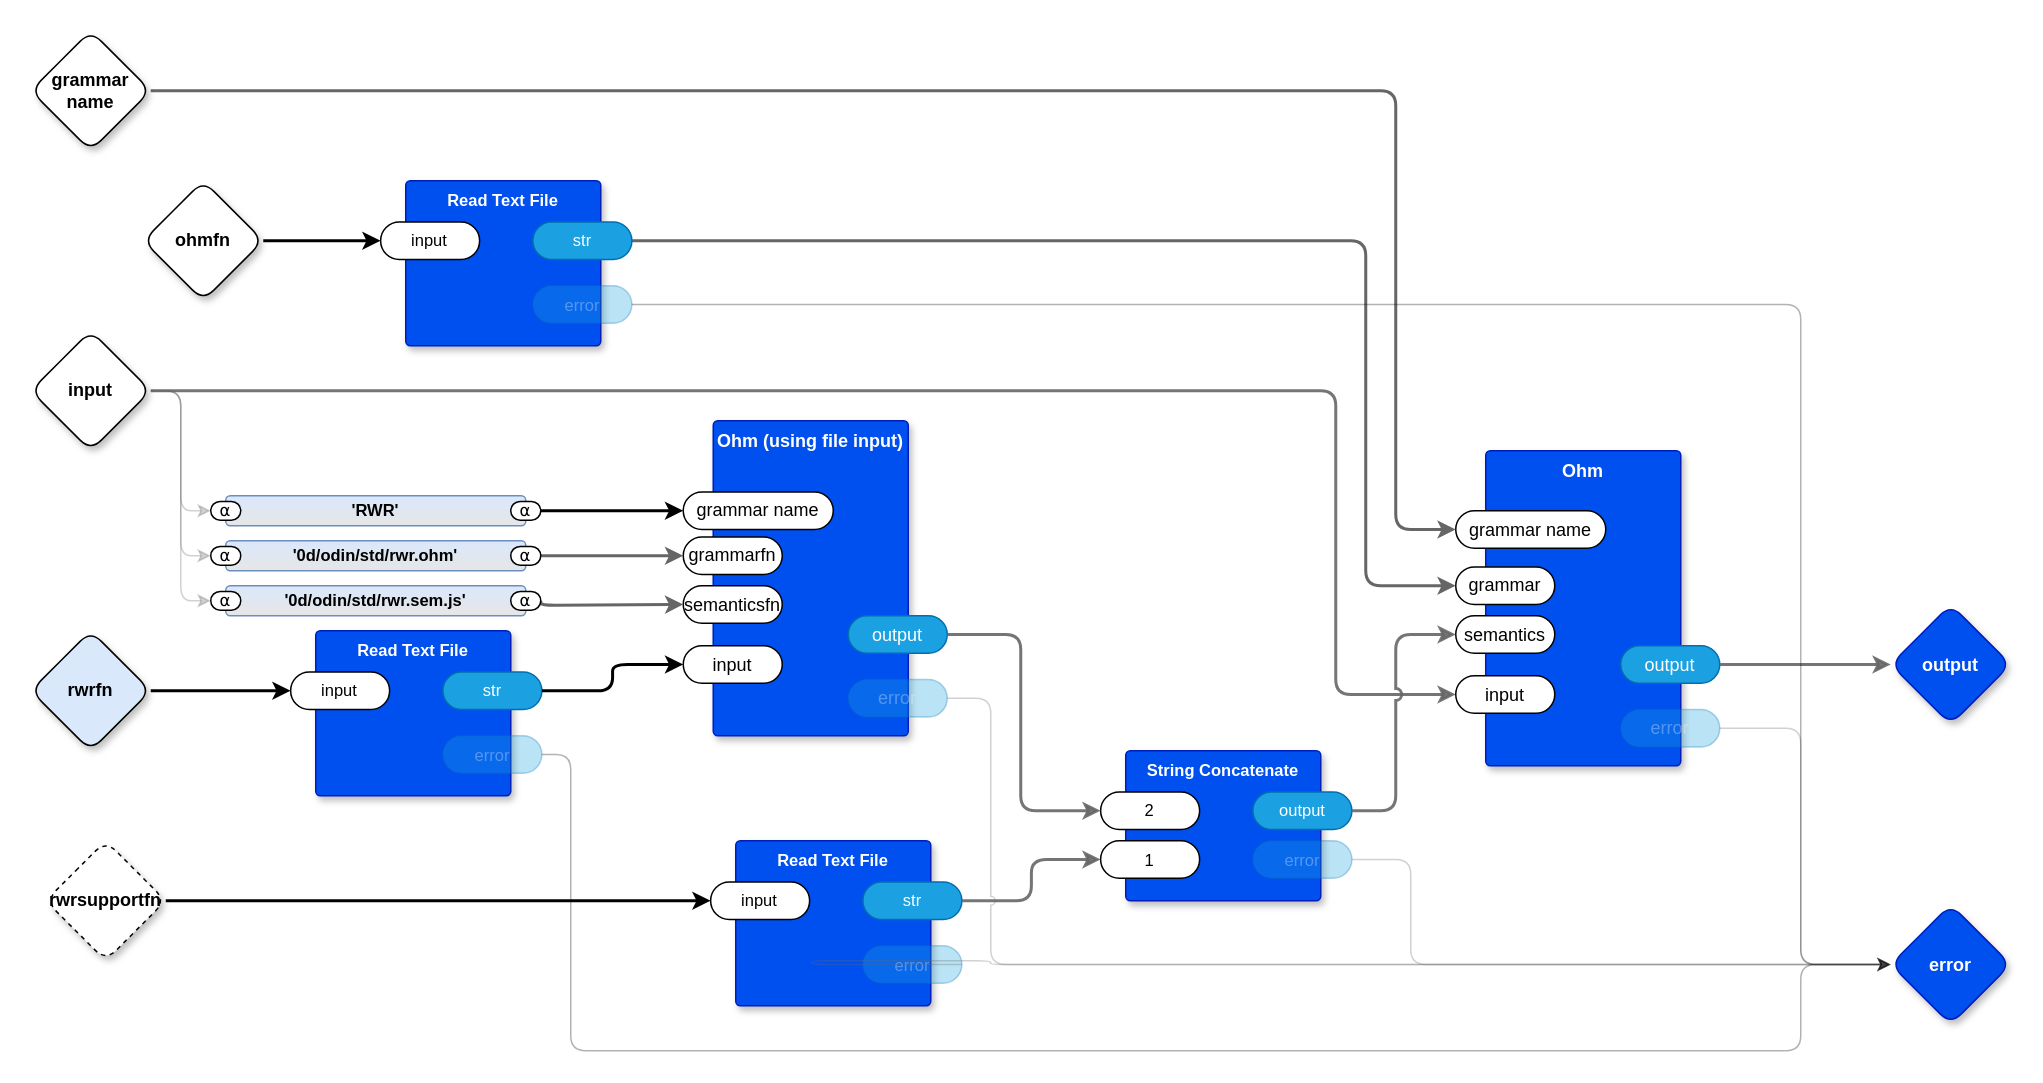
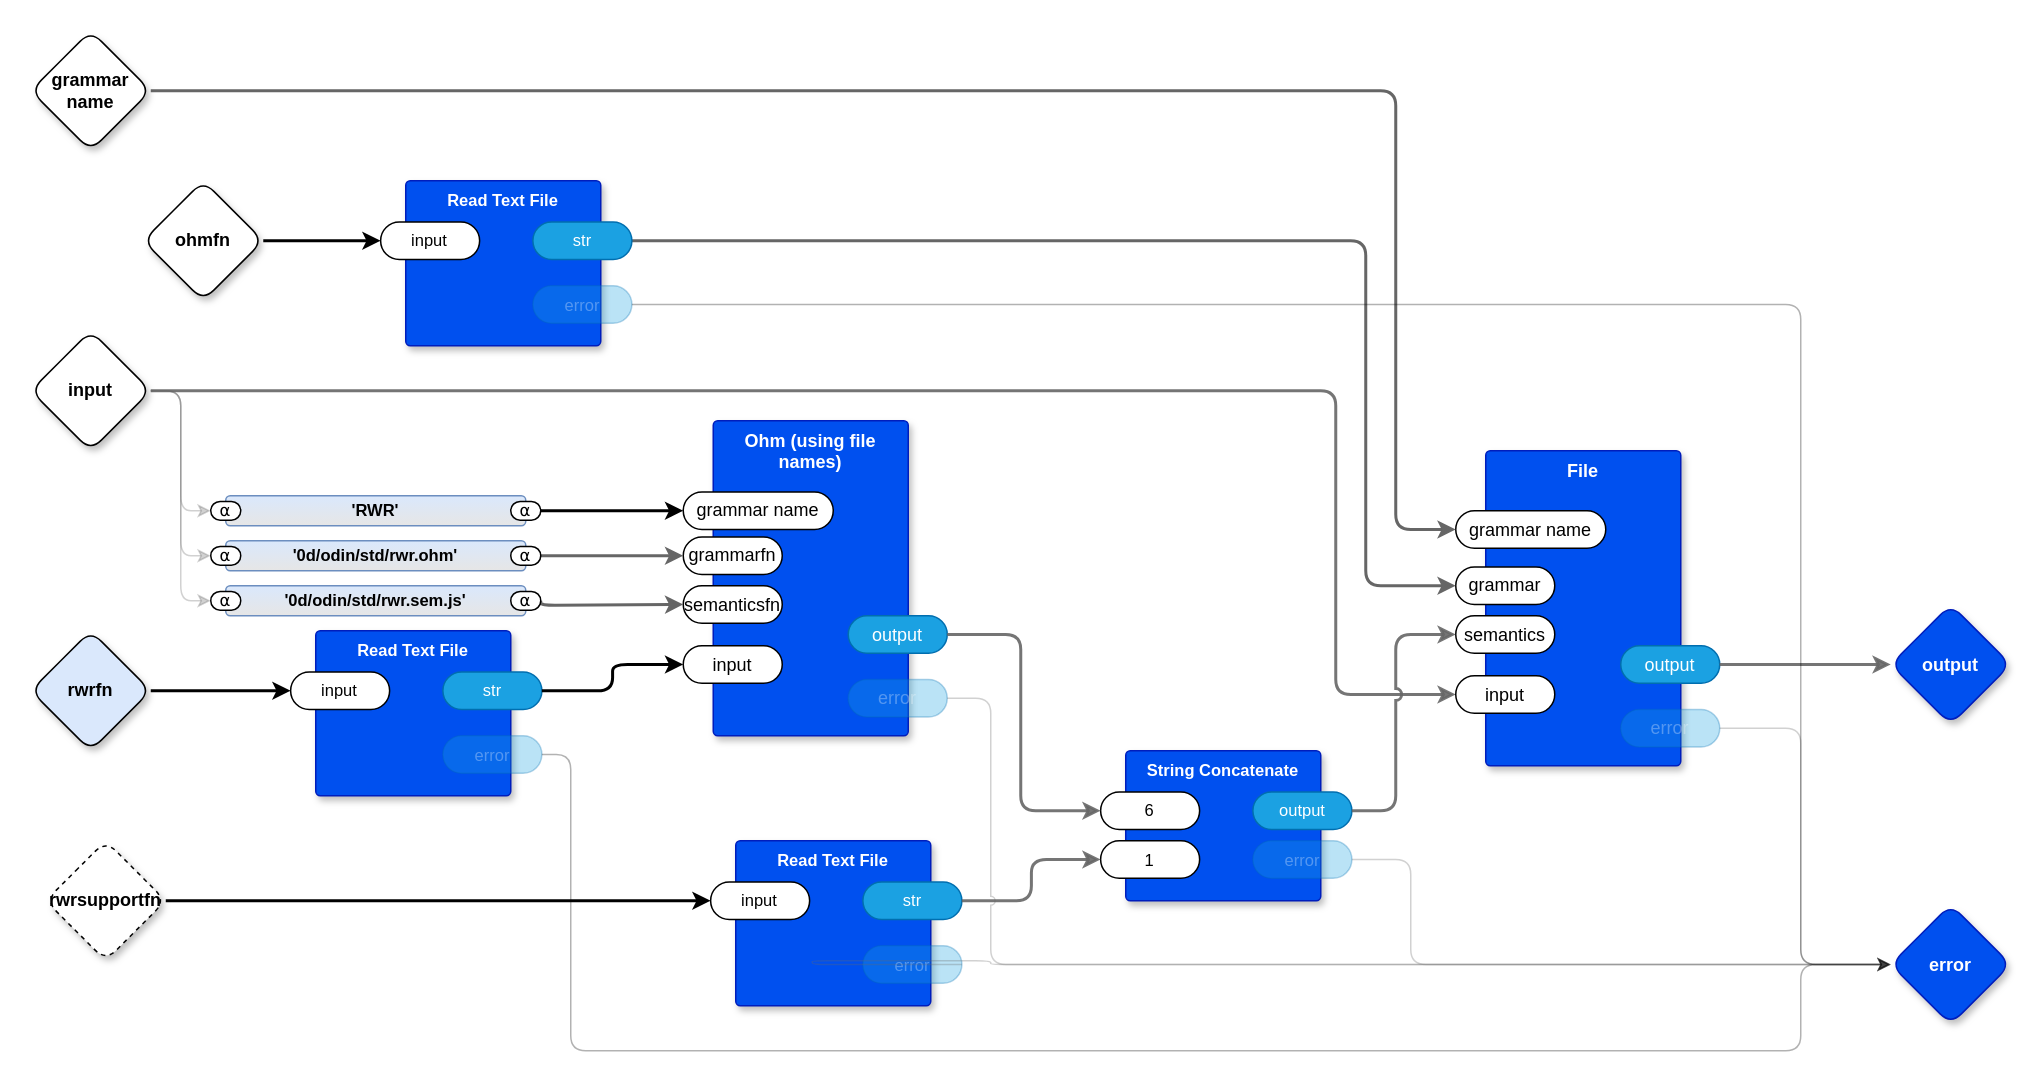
(811, 442) -> (811, 453)
(1583, 472) -> (1583, 472)
(1150, 811) -> (1150, 811)
